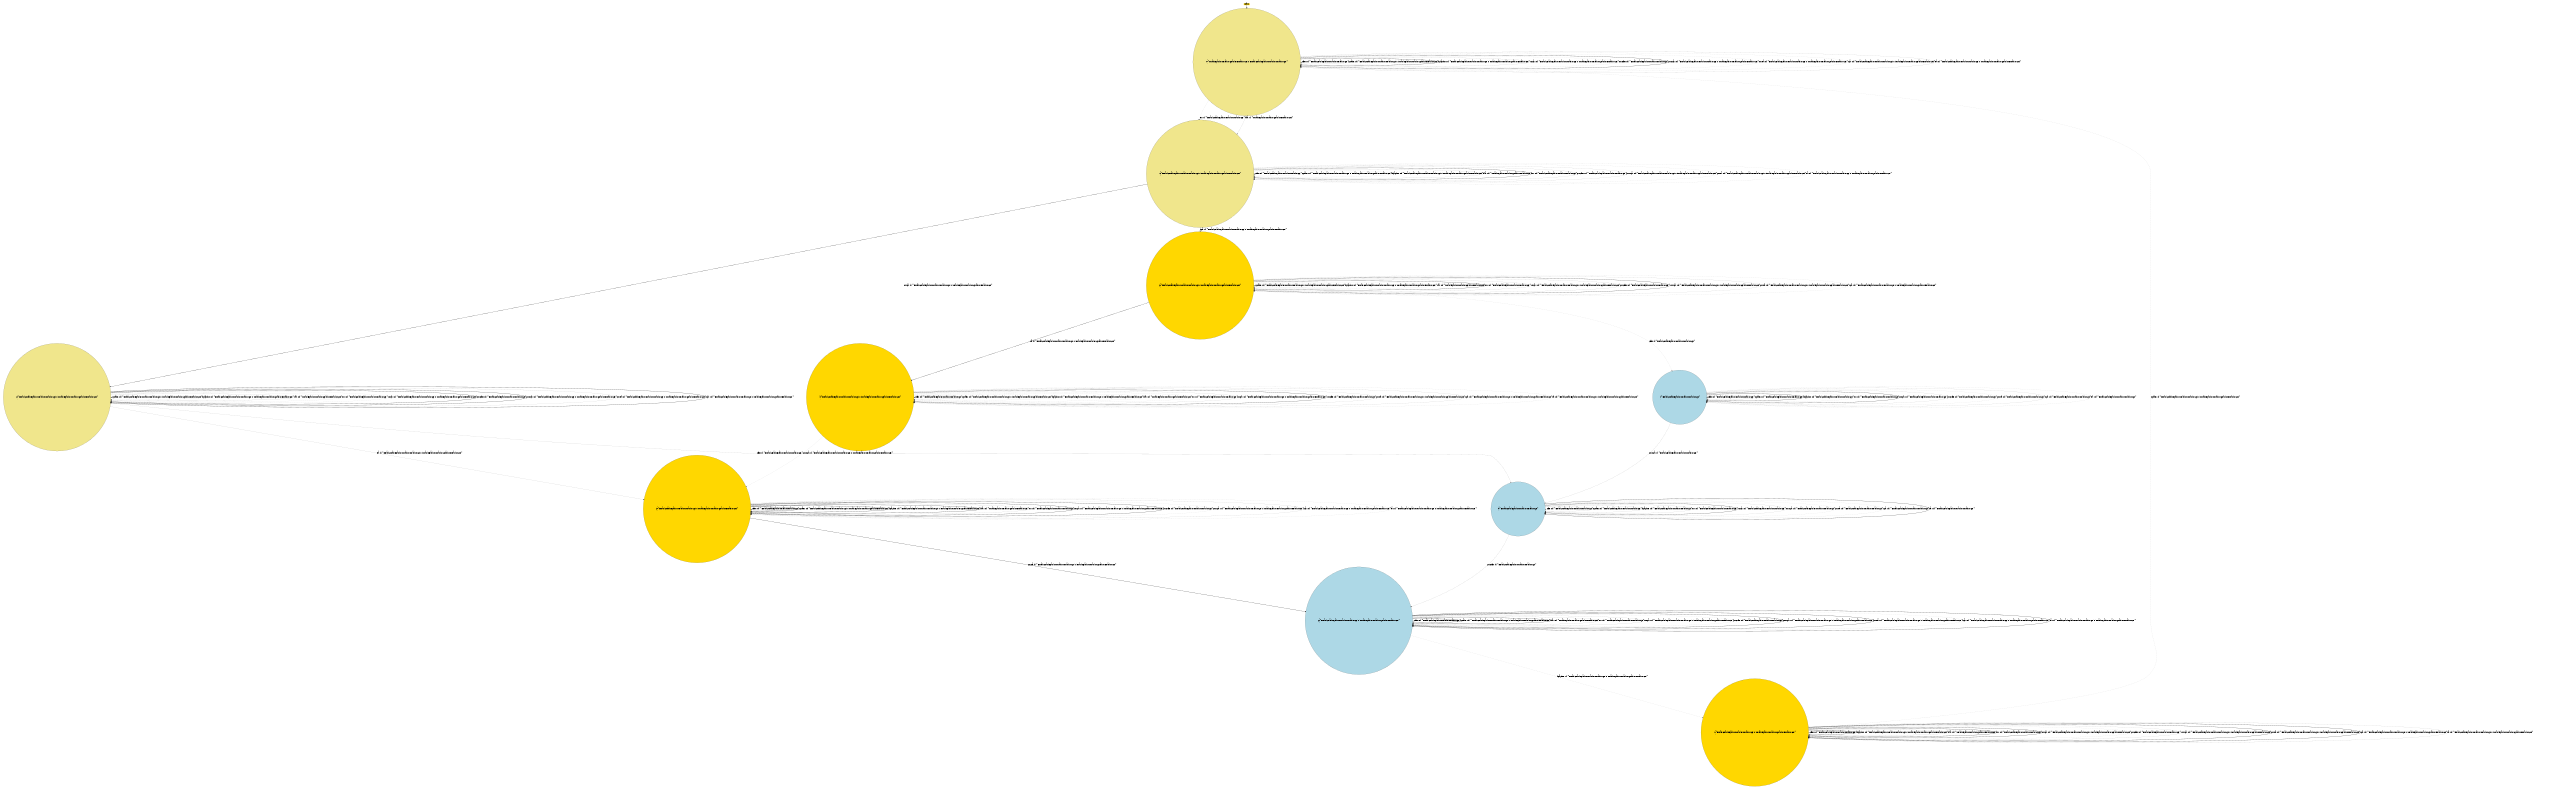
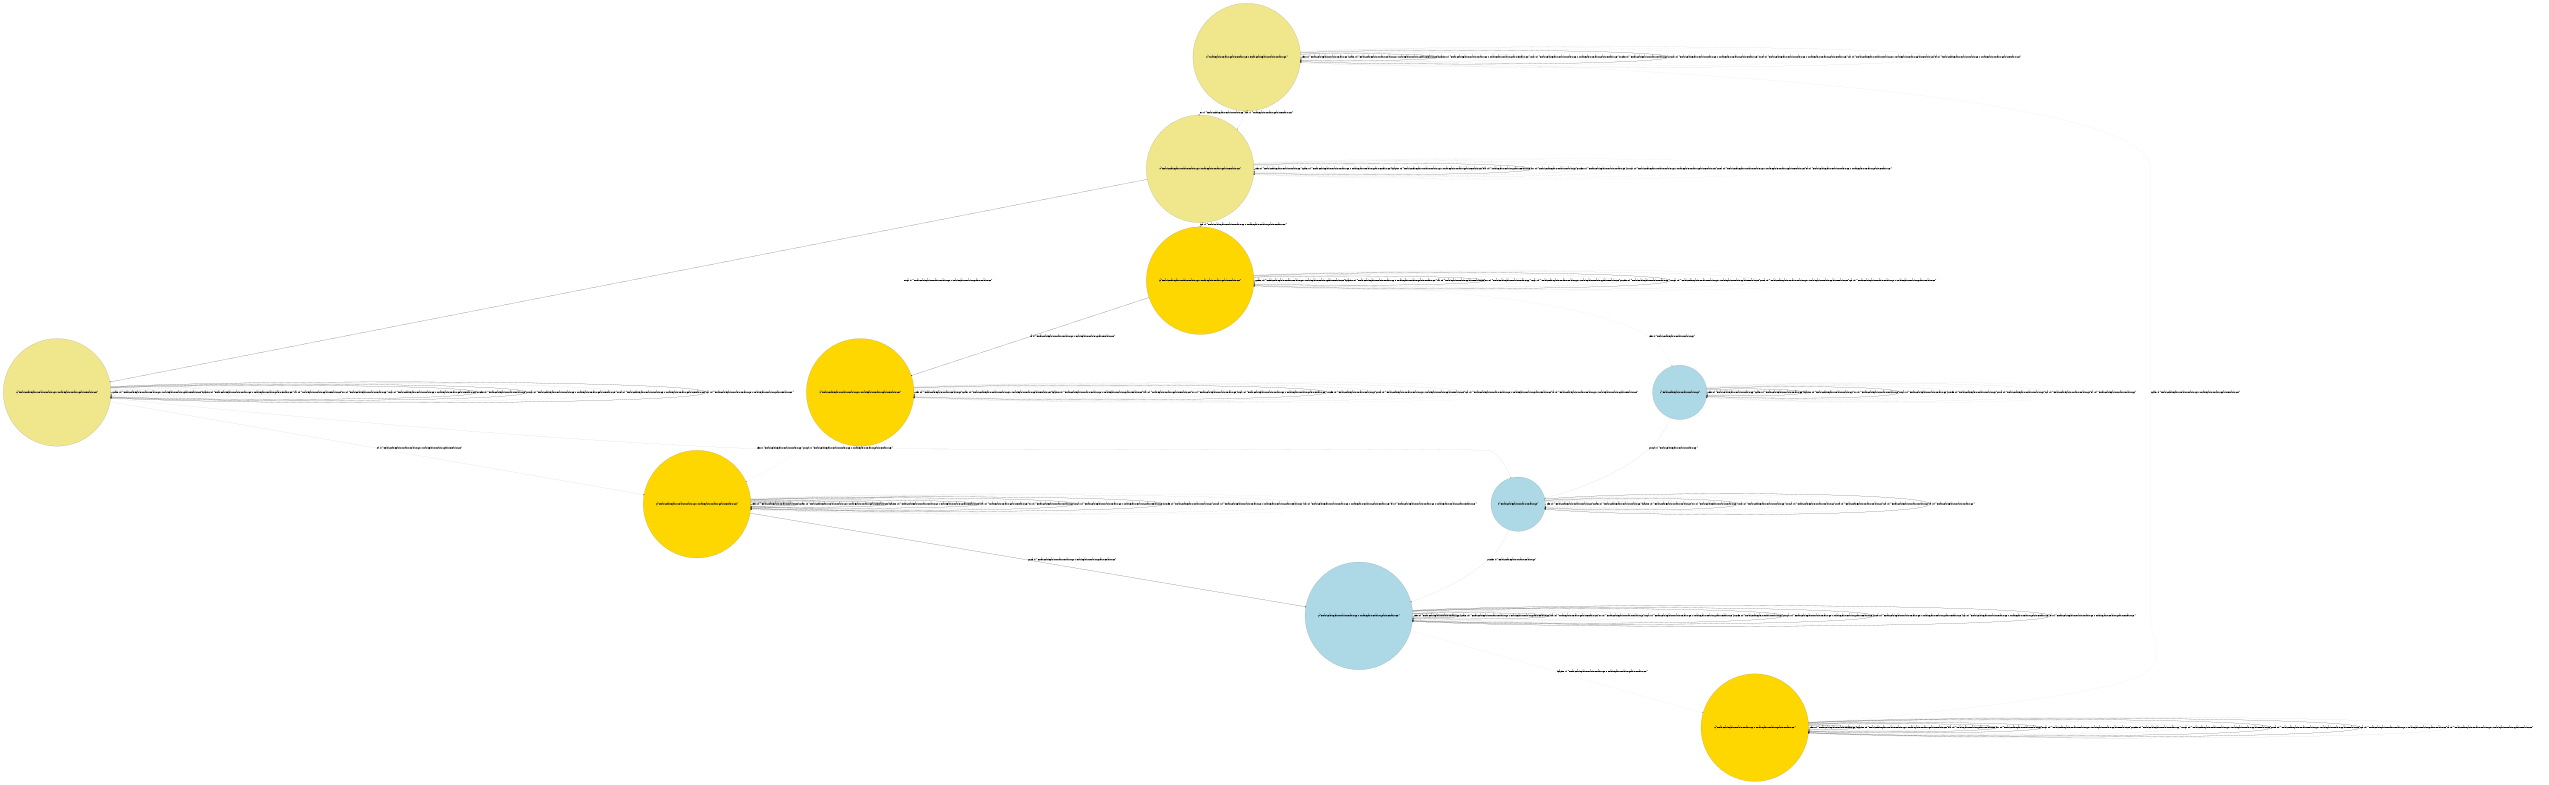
(1247, 4) -> none
